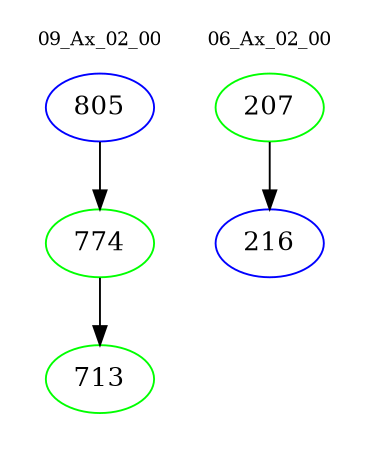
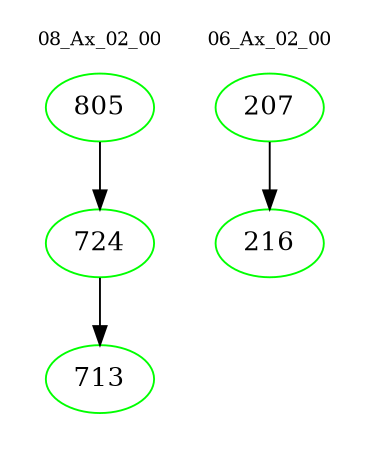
(100, 41) -> (100, 41)
(100, 108) -> (100, 108)
(100, 243) -> (100, 243)
(270, 243) -> (270, 243)
